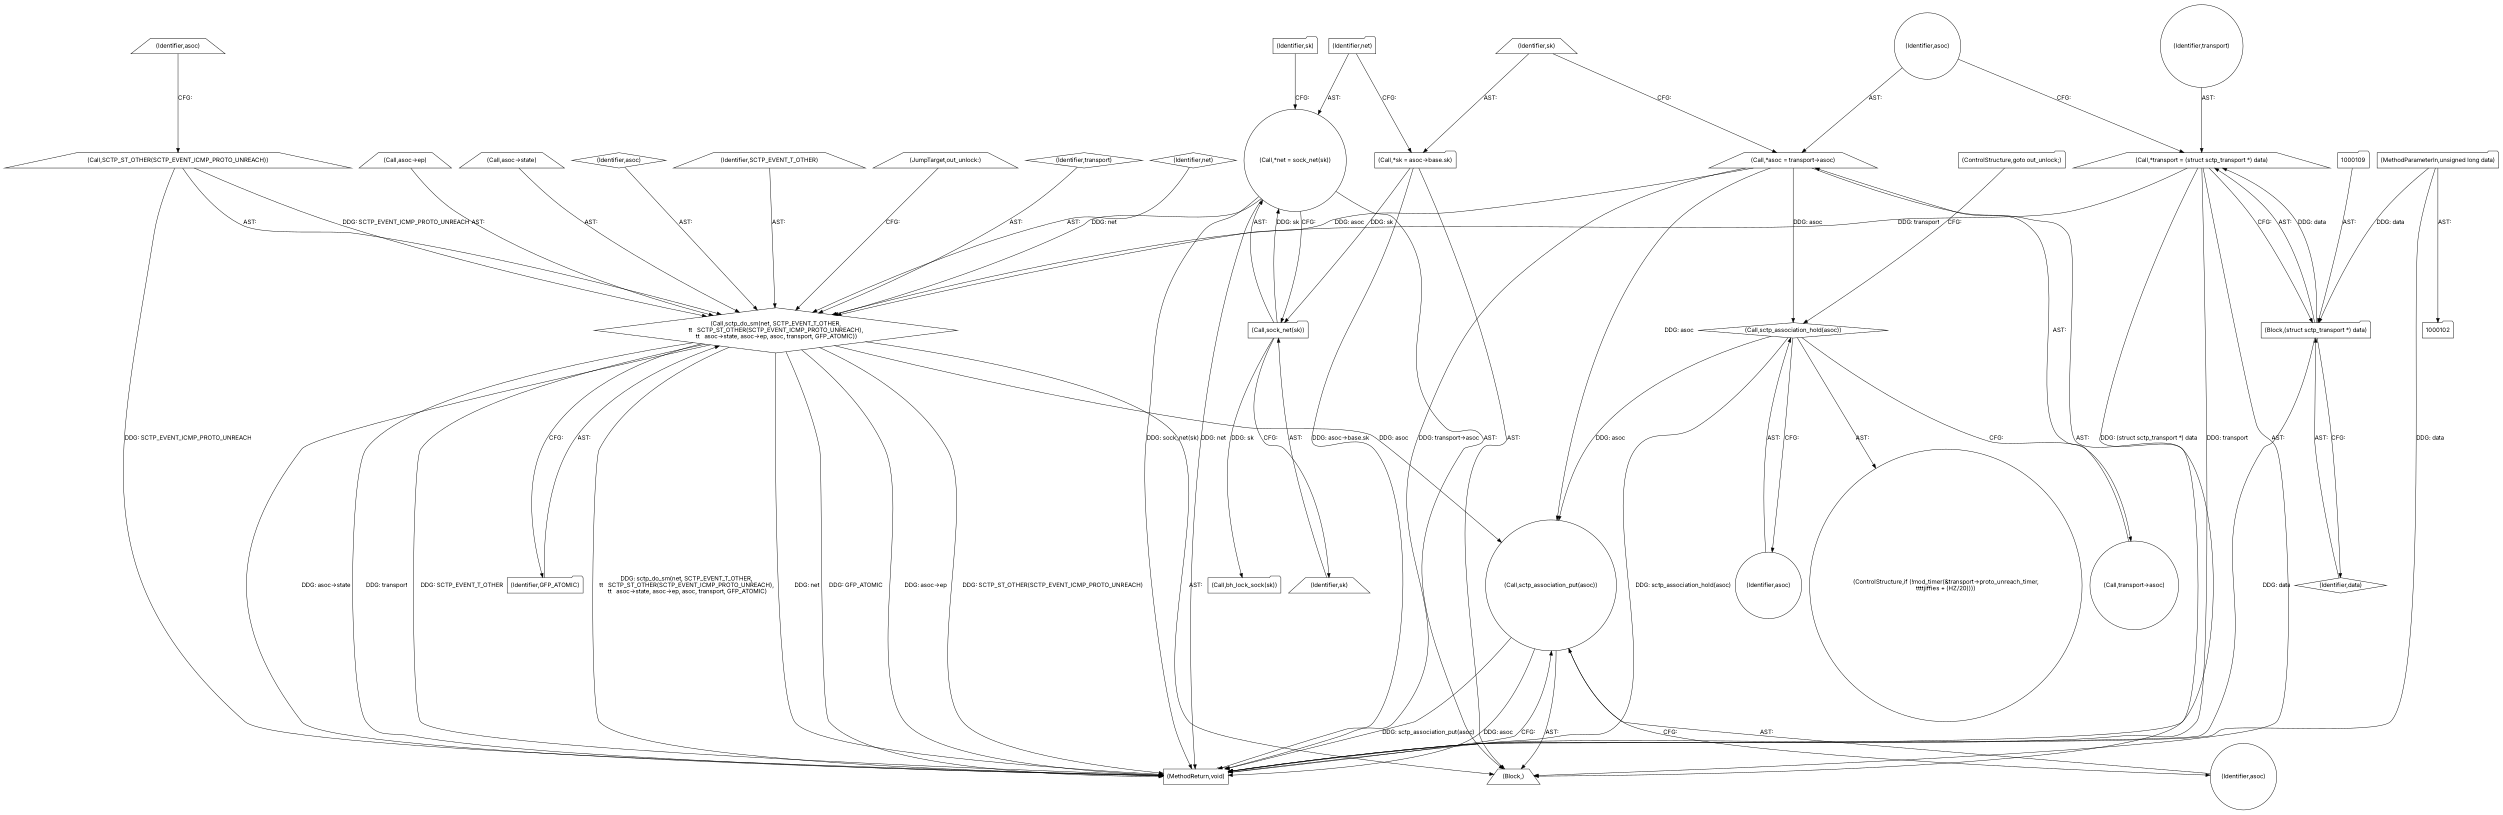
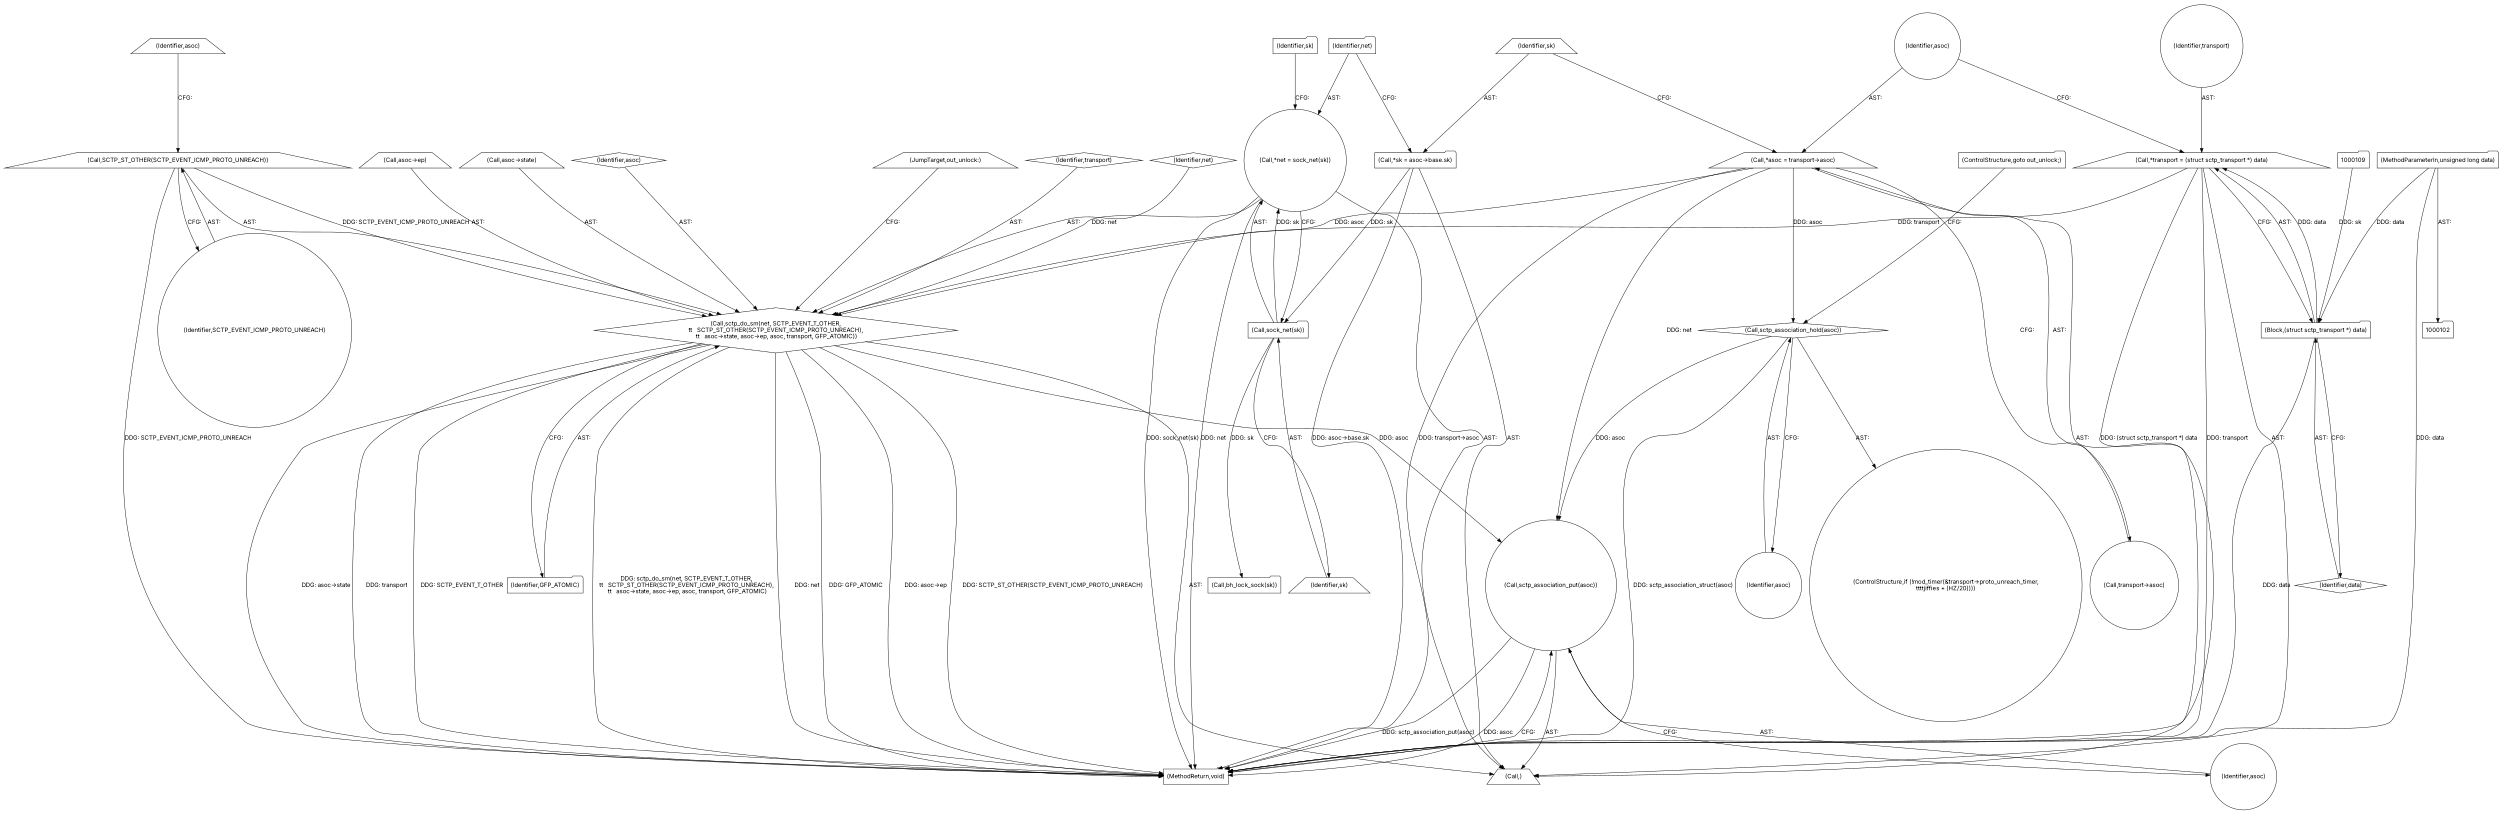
(769, 160) -> none
(2350, 222) -> (2350, 222)
none -> (255, 330)
(1679, 330) -> (1679, 330)
(1981, 439) -> (1988, 348)
(1683, 585) -> (1683, 585)
(1513, 777) -> (1513, 777)
